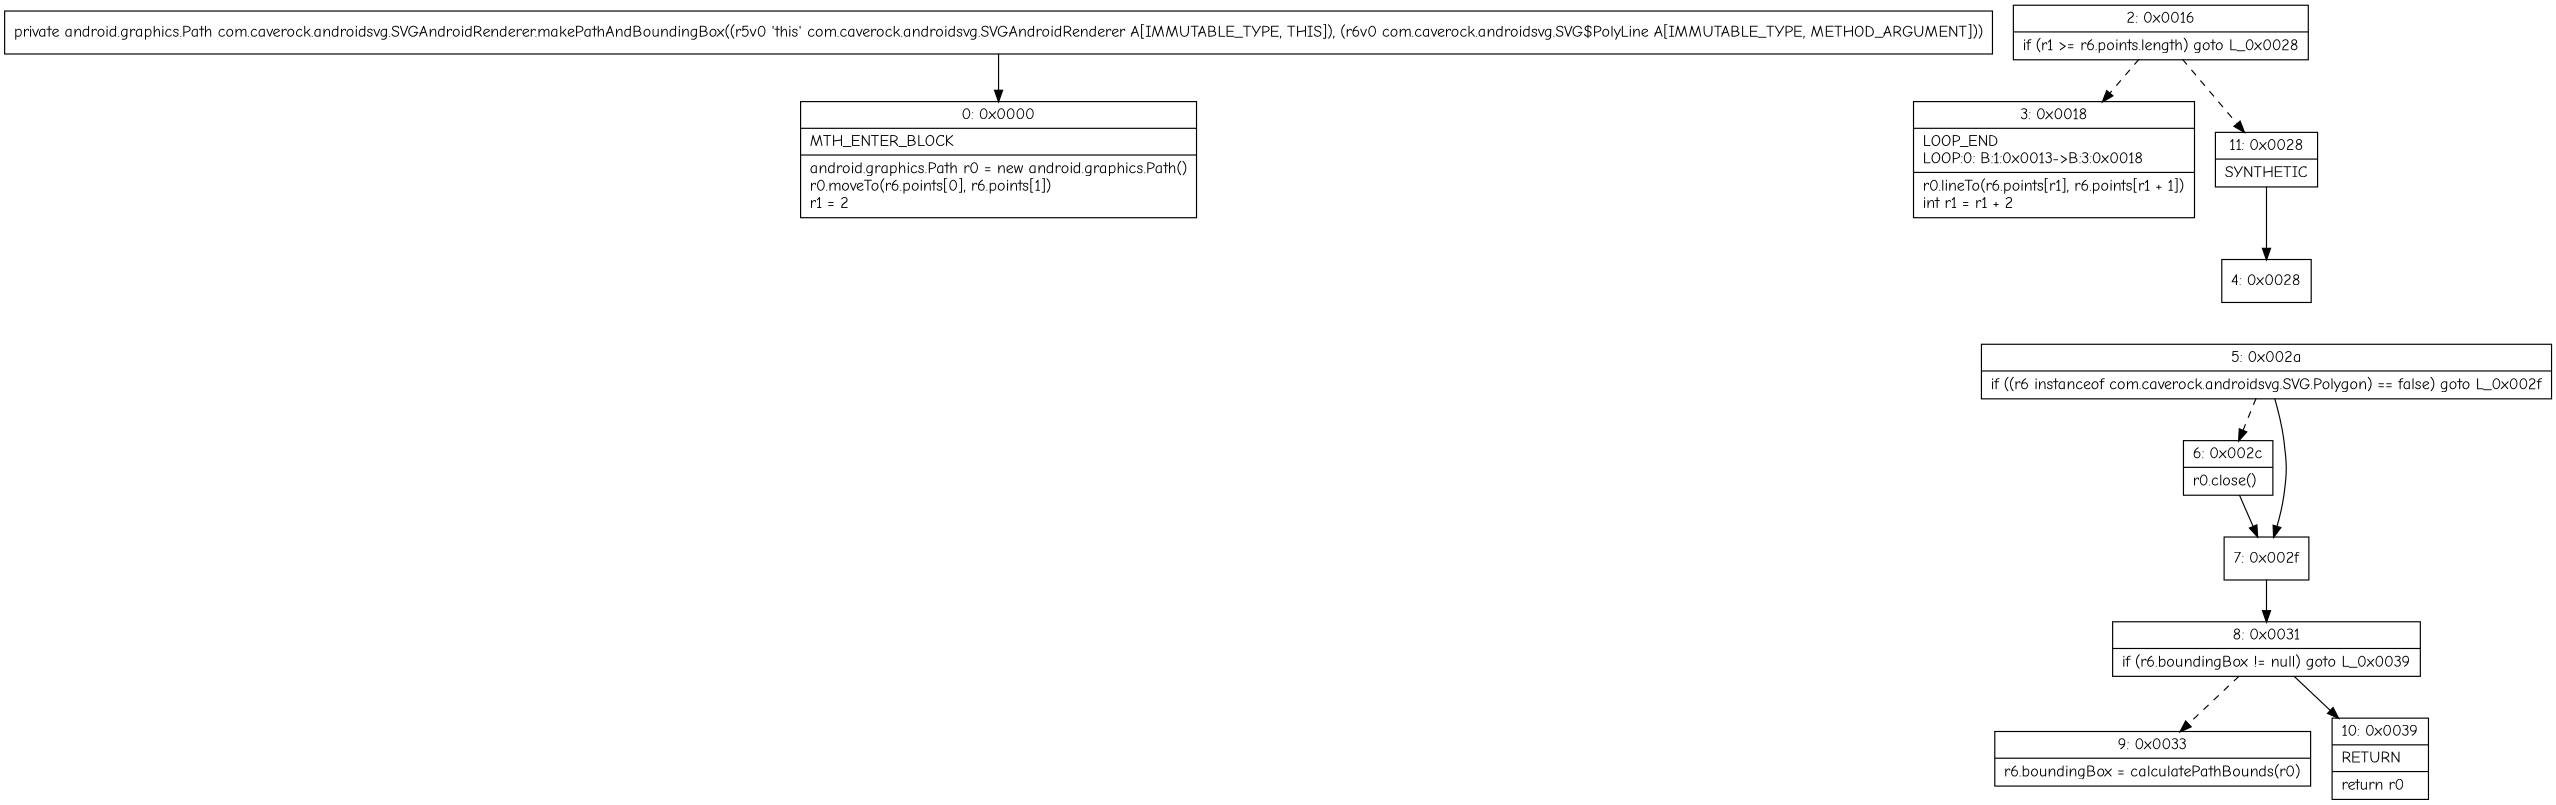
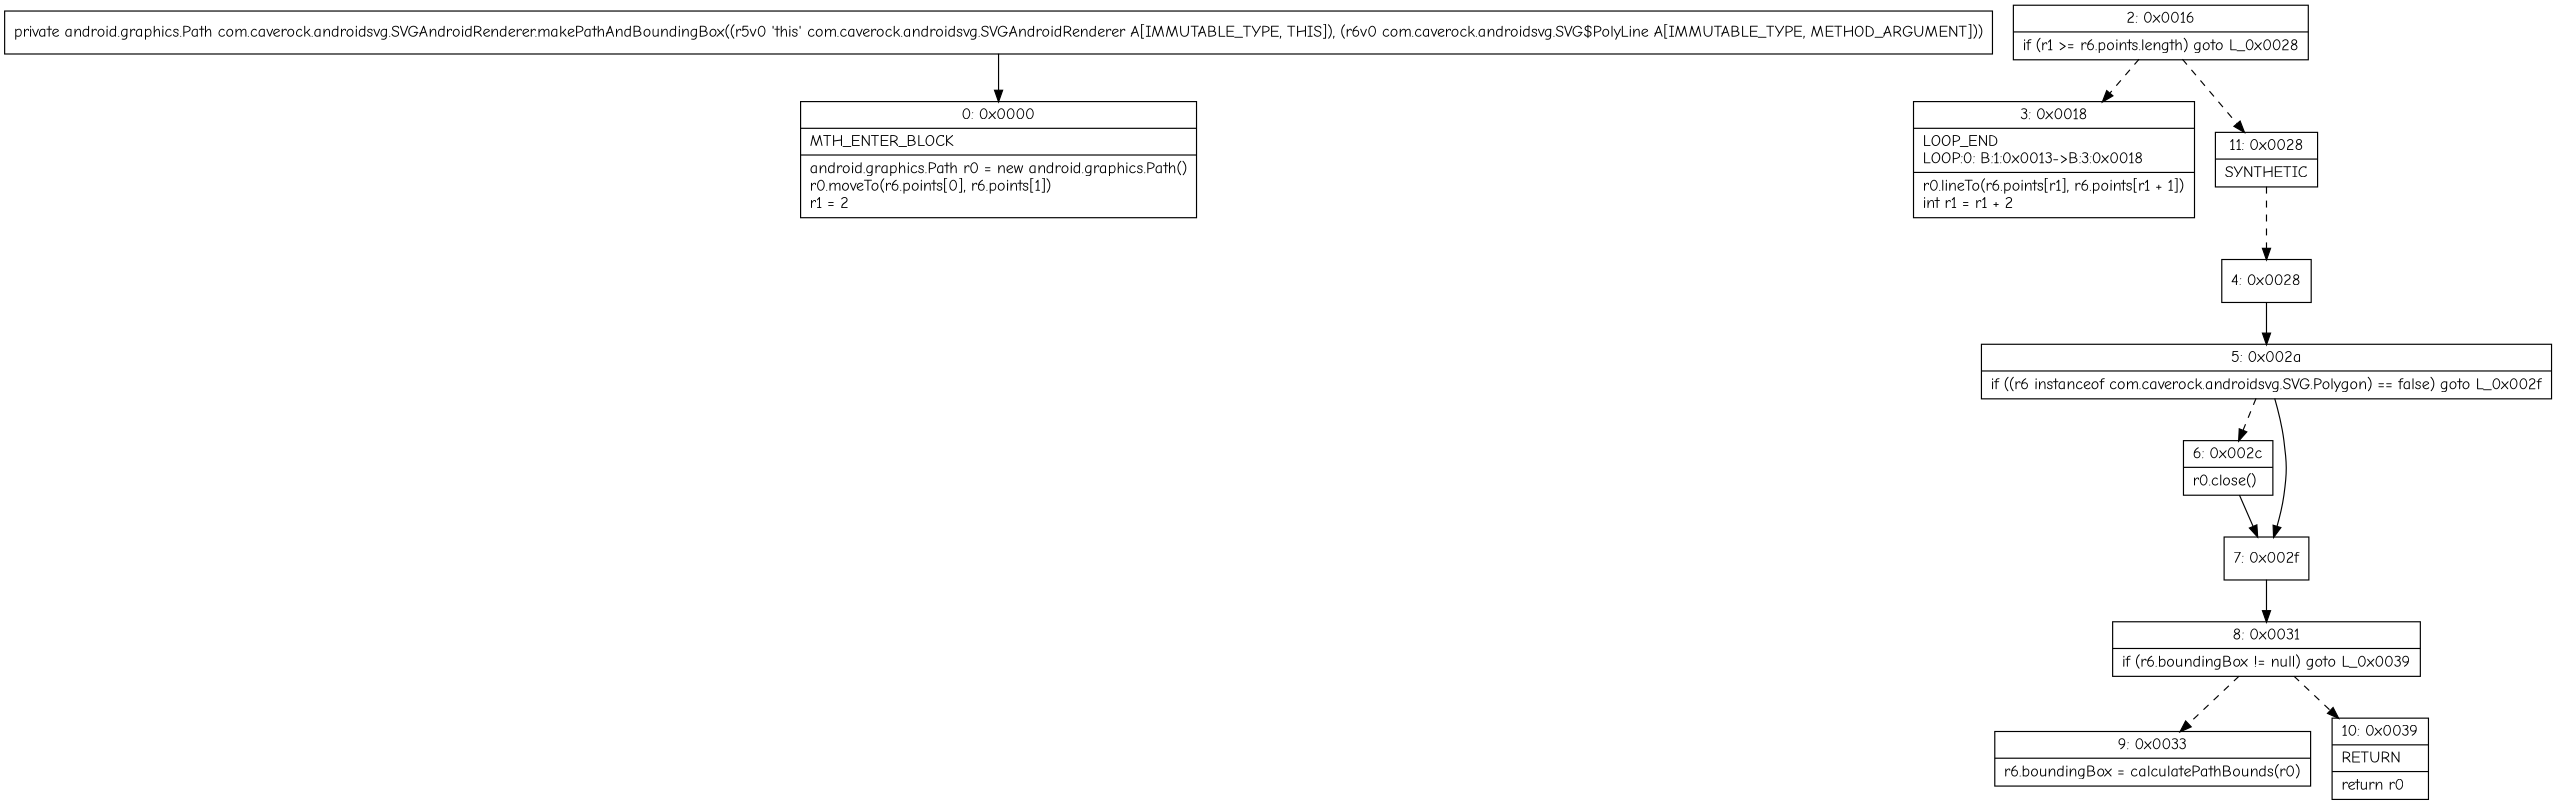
(2266, 217) -> (2266, 217)
none -> (2266, 318)
(2312, 693) -> (2312, 693)
